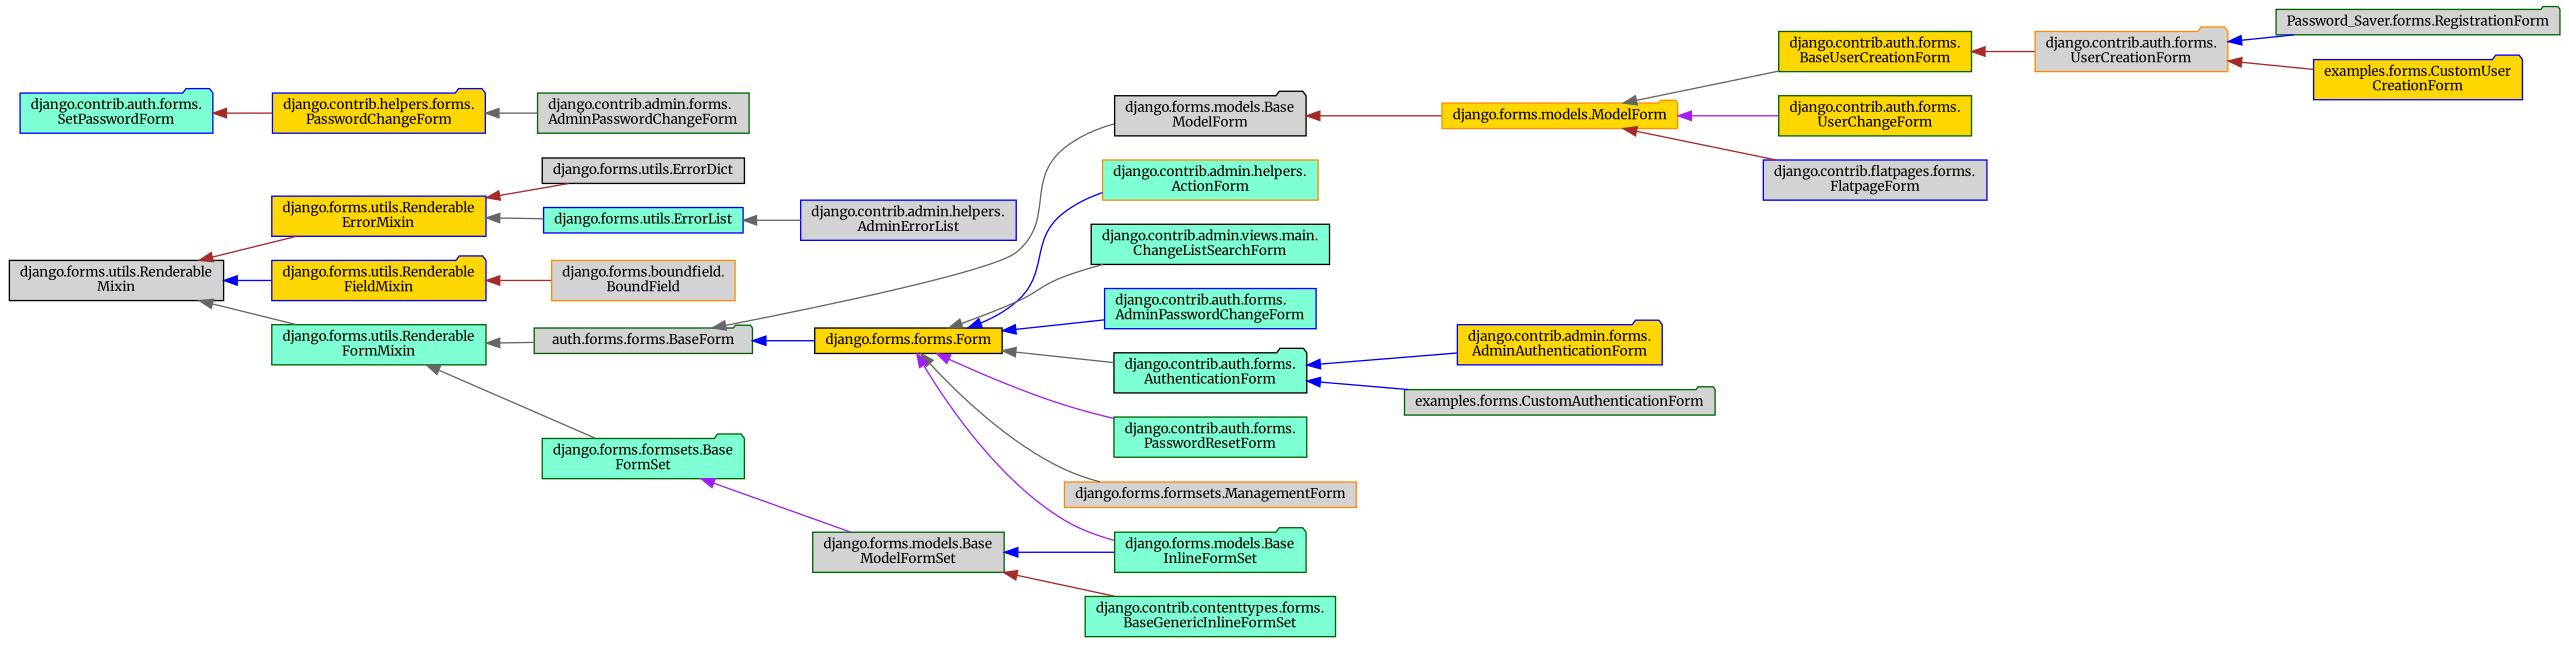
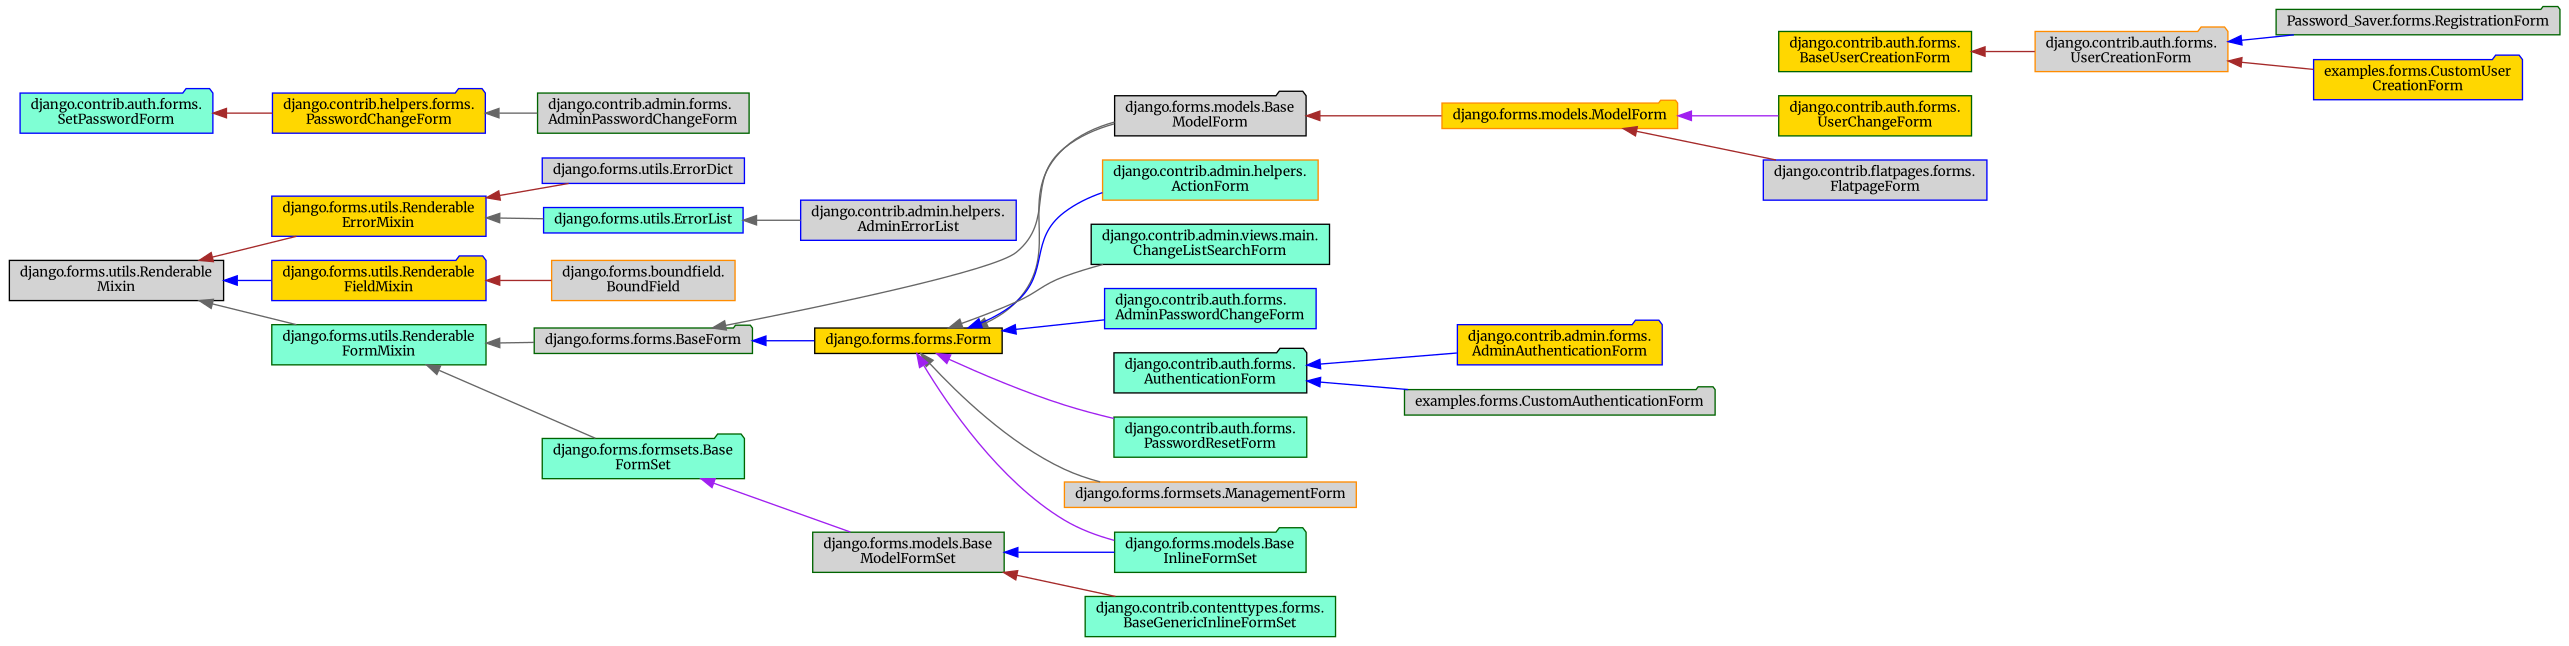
(1708, 86) -> none
(643, 171) -> (643, 171)
(643, 341) -> (643, 341)
(1065, 357) -> (1039, 214)
